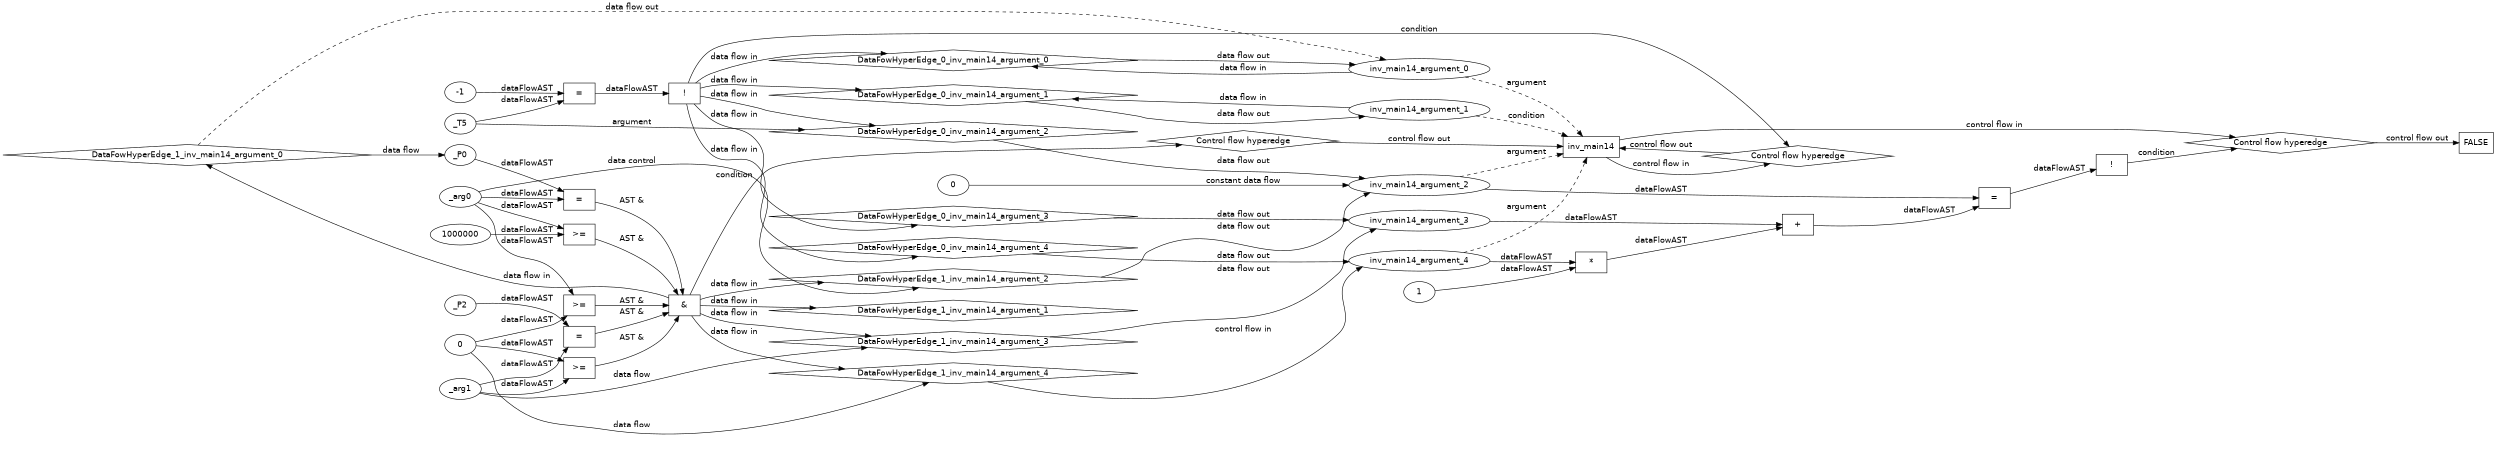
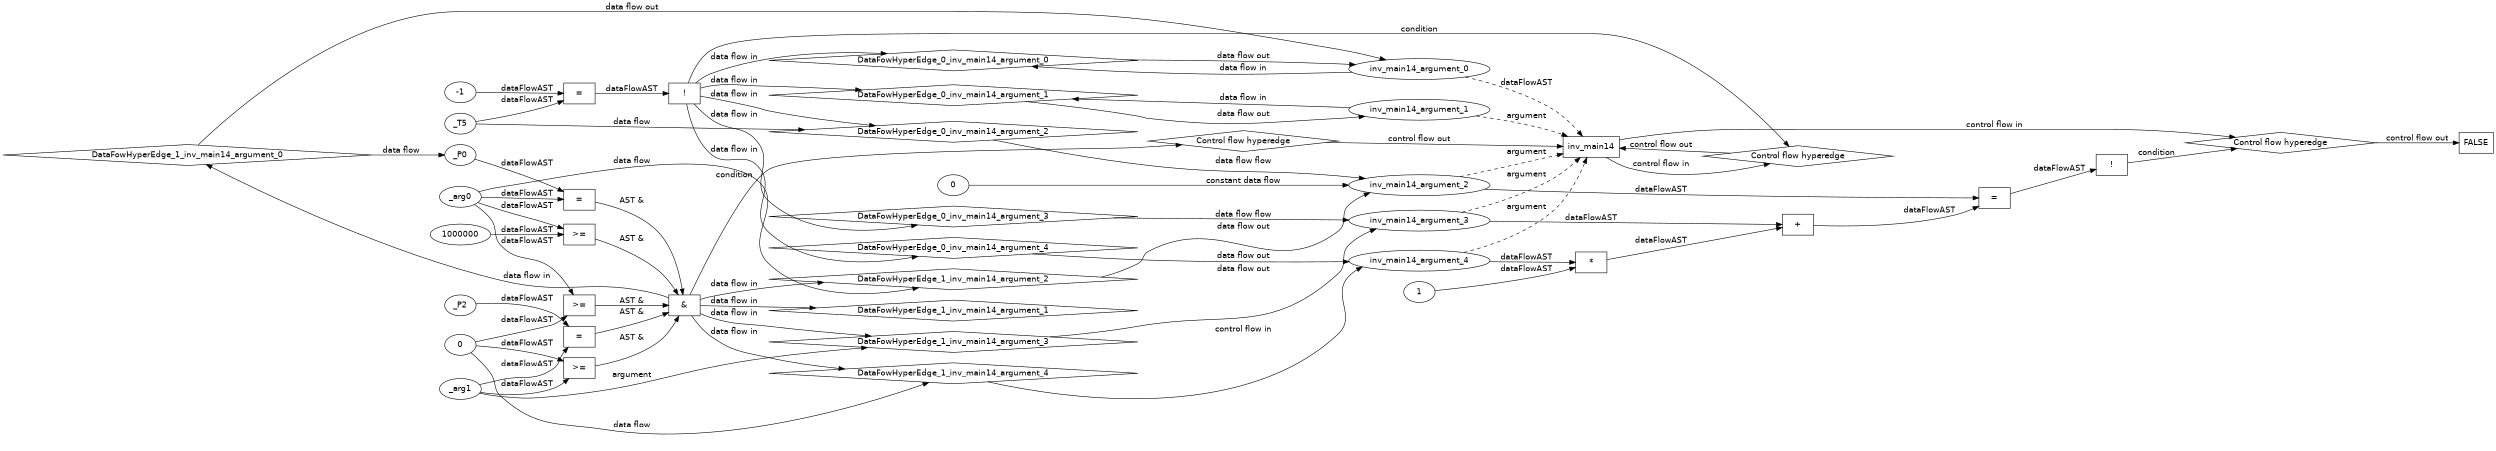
(772, 12) -> (772, 12)
(1527, 83) -> (1527, 83)
(1527, 116) -> (1527, 116)
(632, 122) -> (632, 122)
(632, 161) -> (632, 161)
(1243, 161) -> (1243, 161)
none -> (1519, 195)
(1243, 215) -> (1243, 215)
(632, 375) -> (632, 375)
